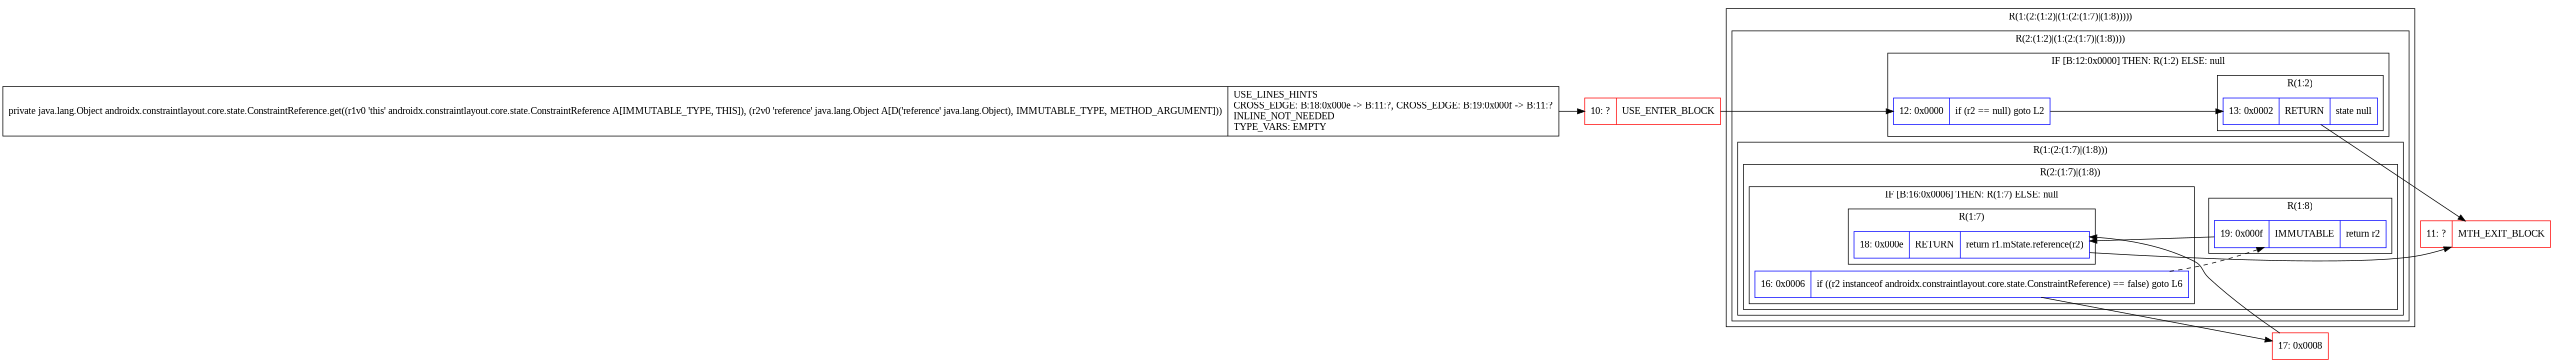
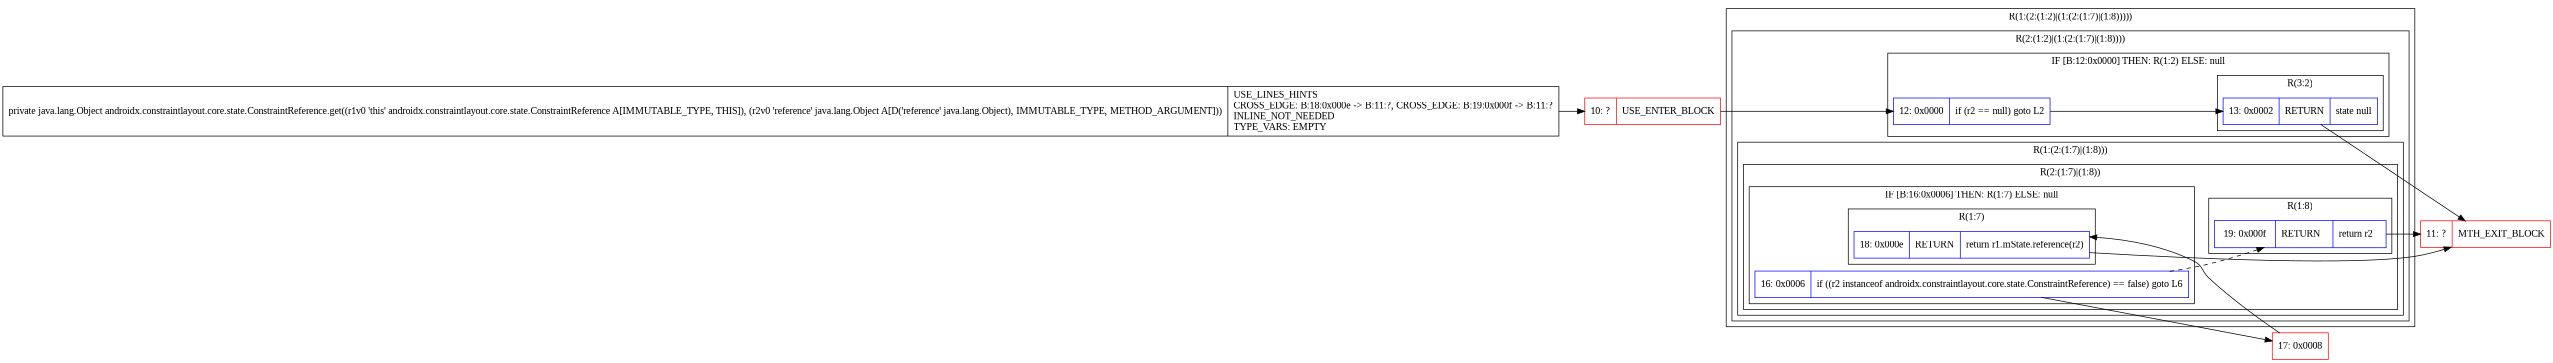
(2300, 84) -> (2300, 84)
(2305, 234) -> (2301, 234)
(2156, 239) -> (2400, 234)
